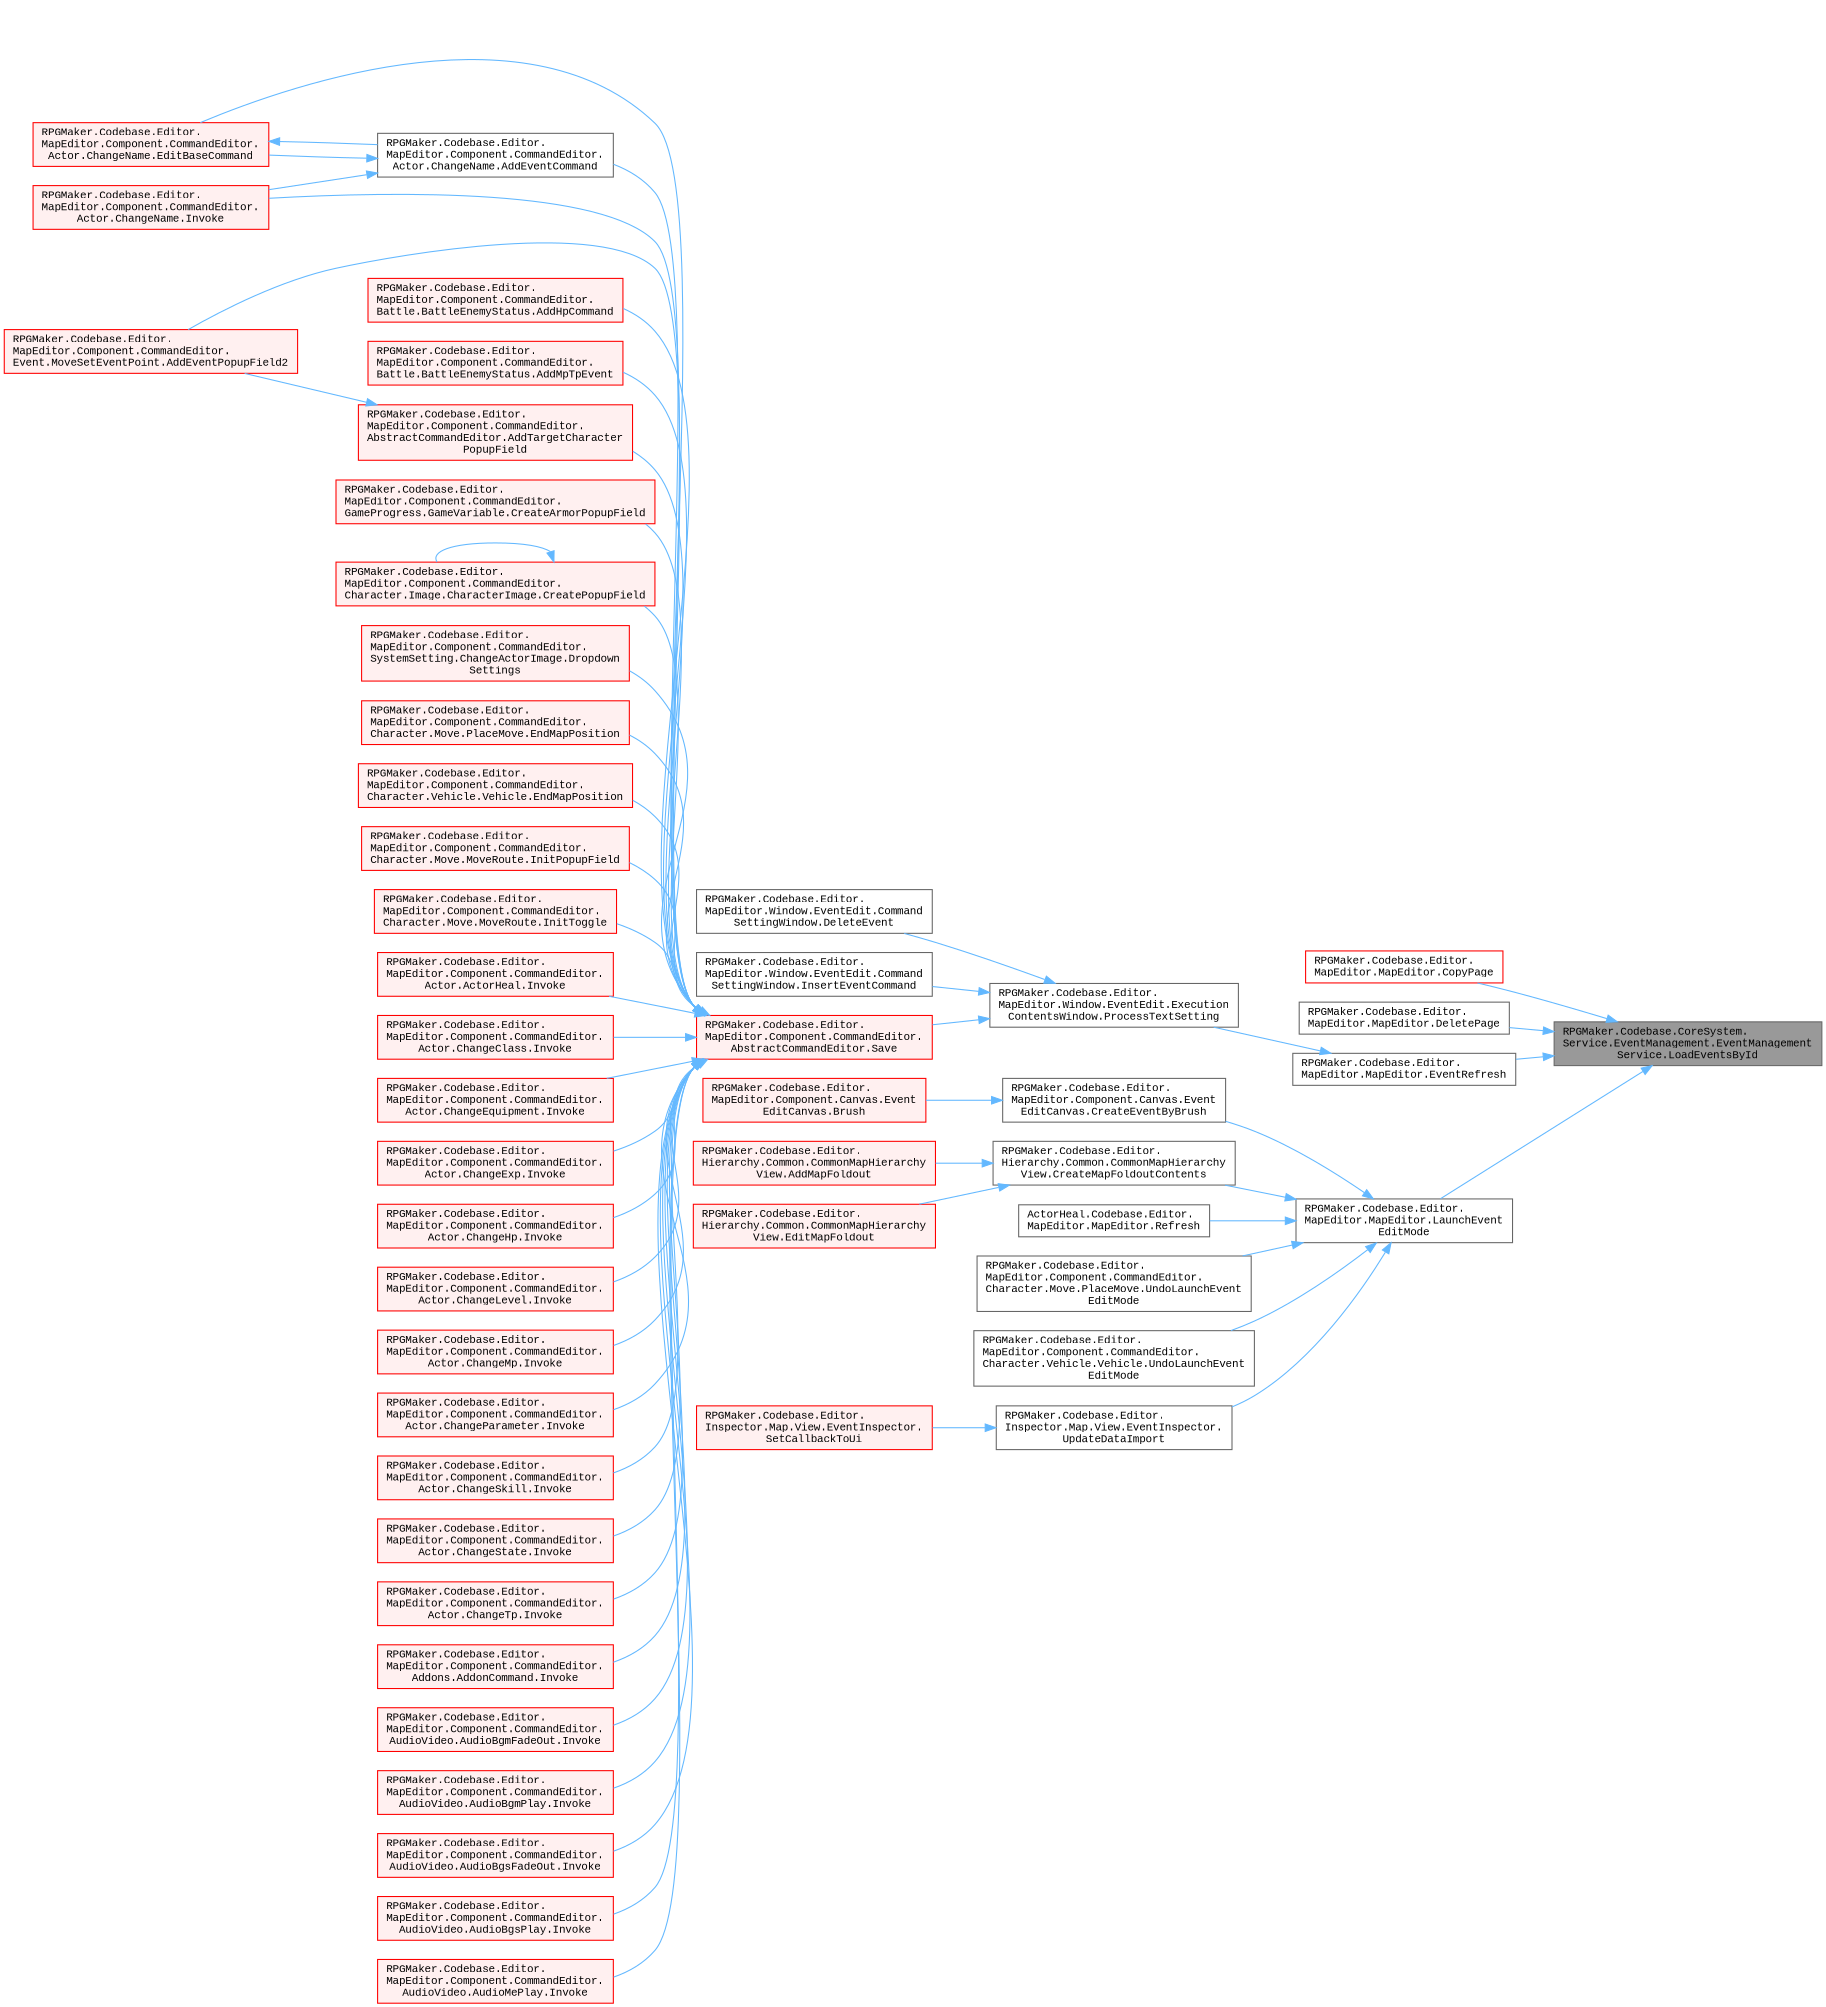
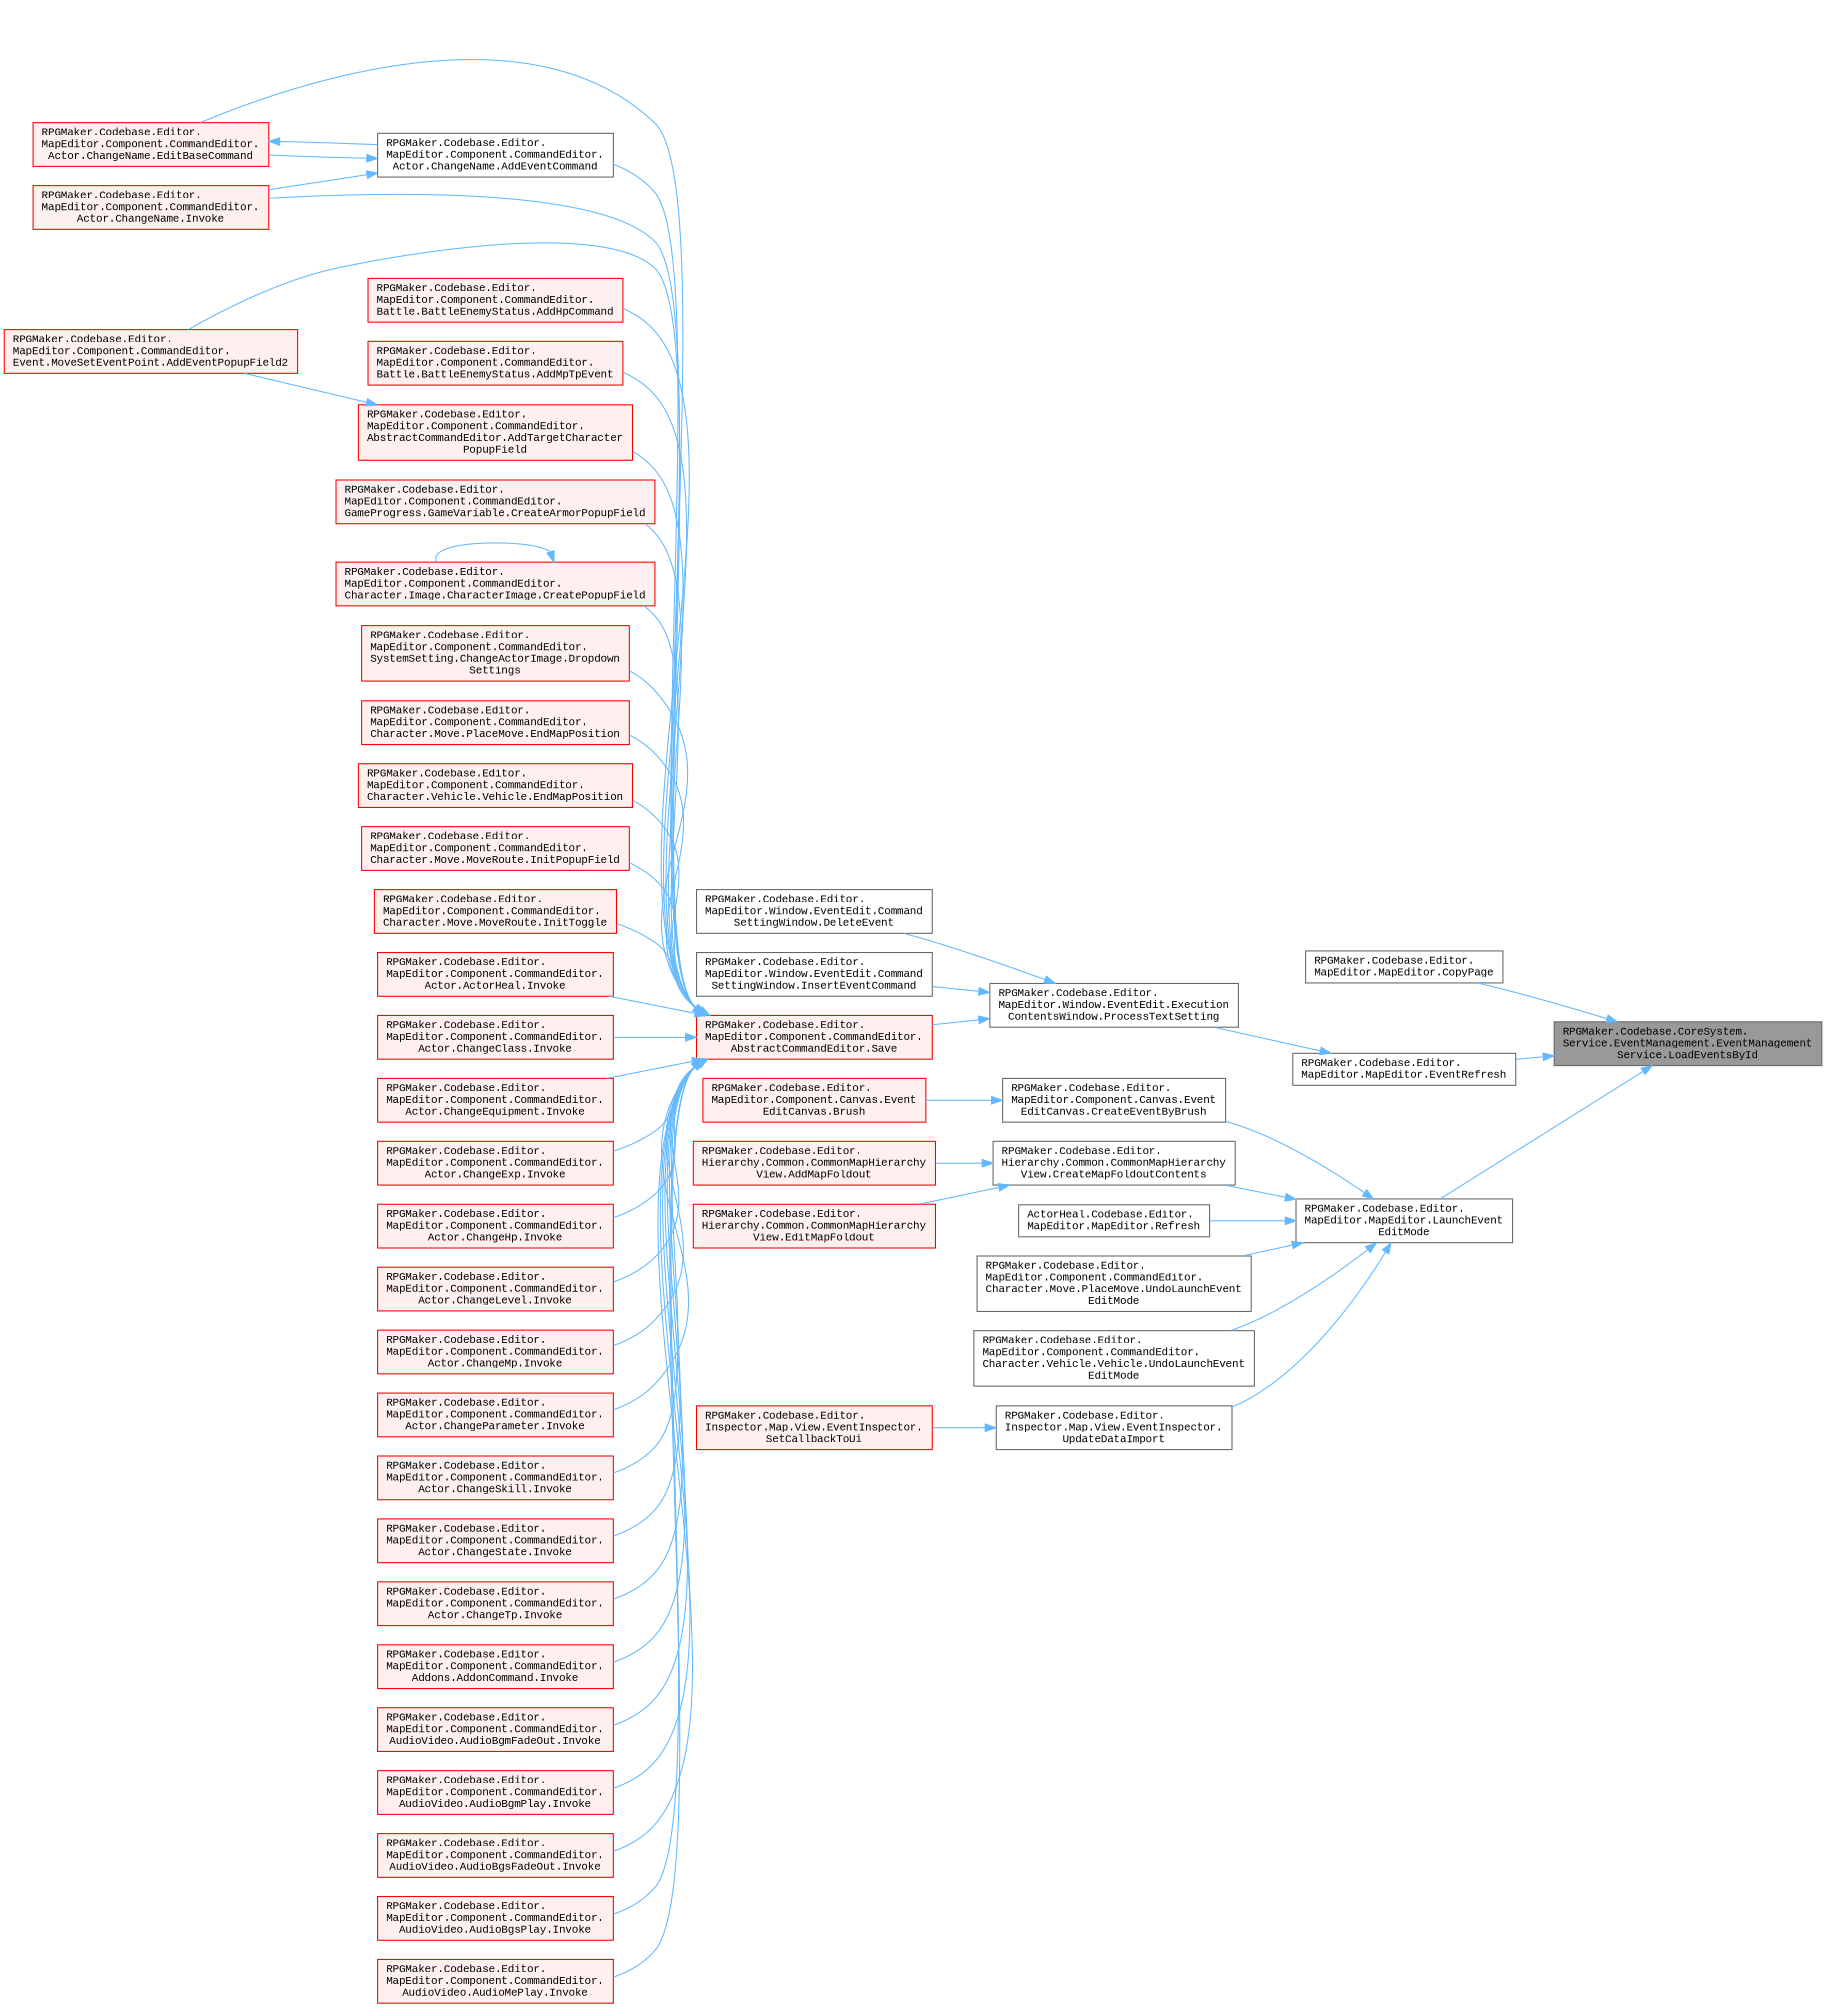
(1404, 967) -> (1404, 967)
(1404, 1018) -> none
